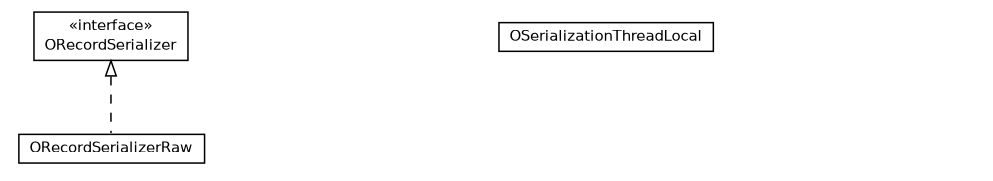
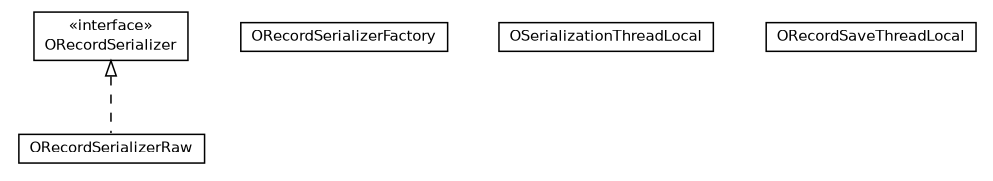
none -> (343, 36)
none -> (870, 36)
